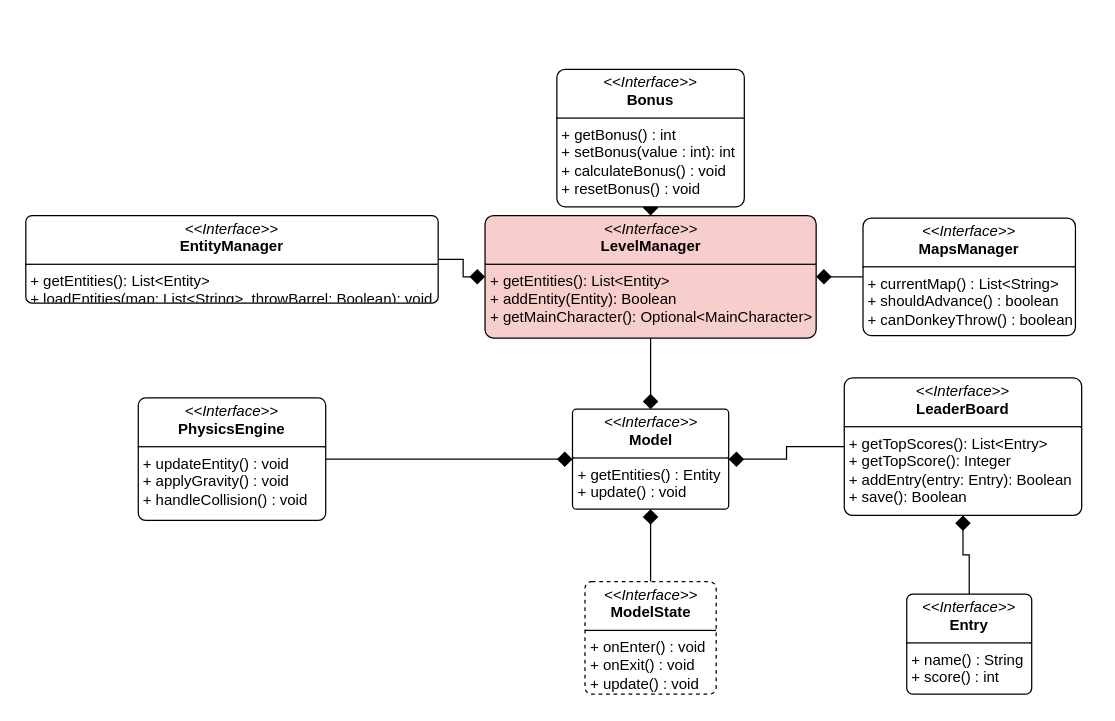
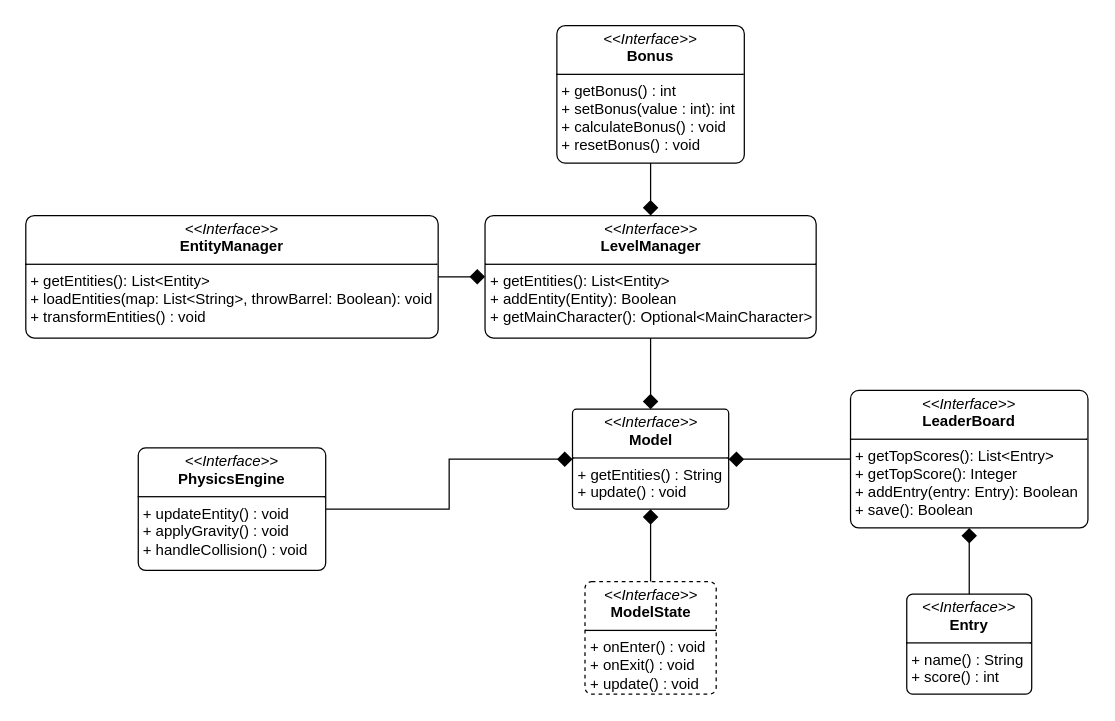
(651, 138) -> (651, 94)
(232, 259) -> (232, 277)
(651, 277) -> (651, 277)
(847, 277) -> none
(969, 277) -> none
(963, 447) -> (969, 459)
(653, 454) -> (653, 454)
(232, 459) -> (232, 509)
